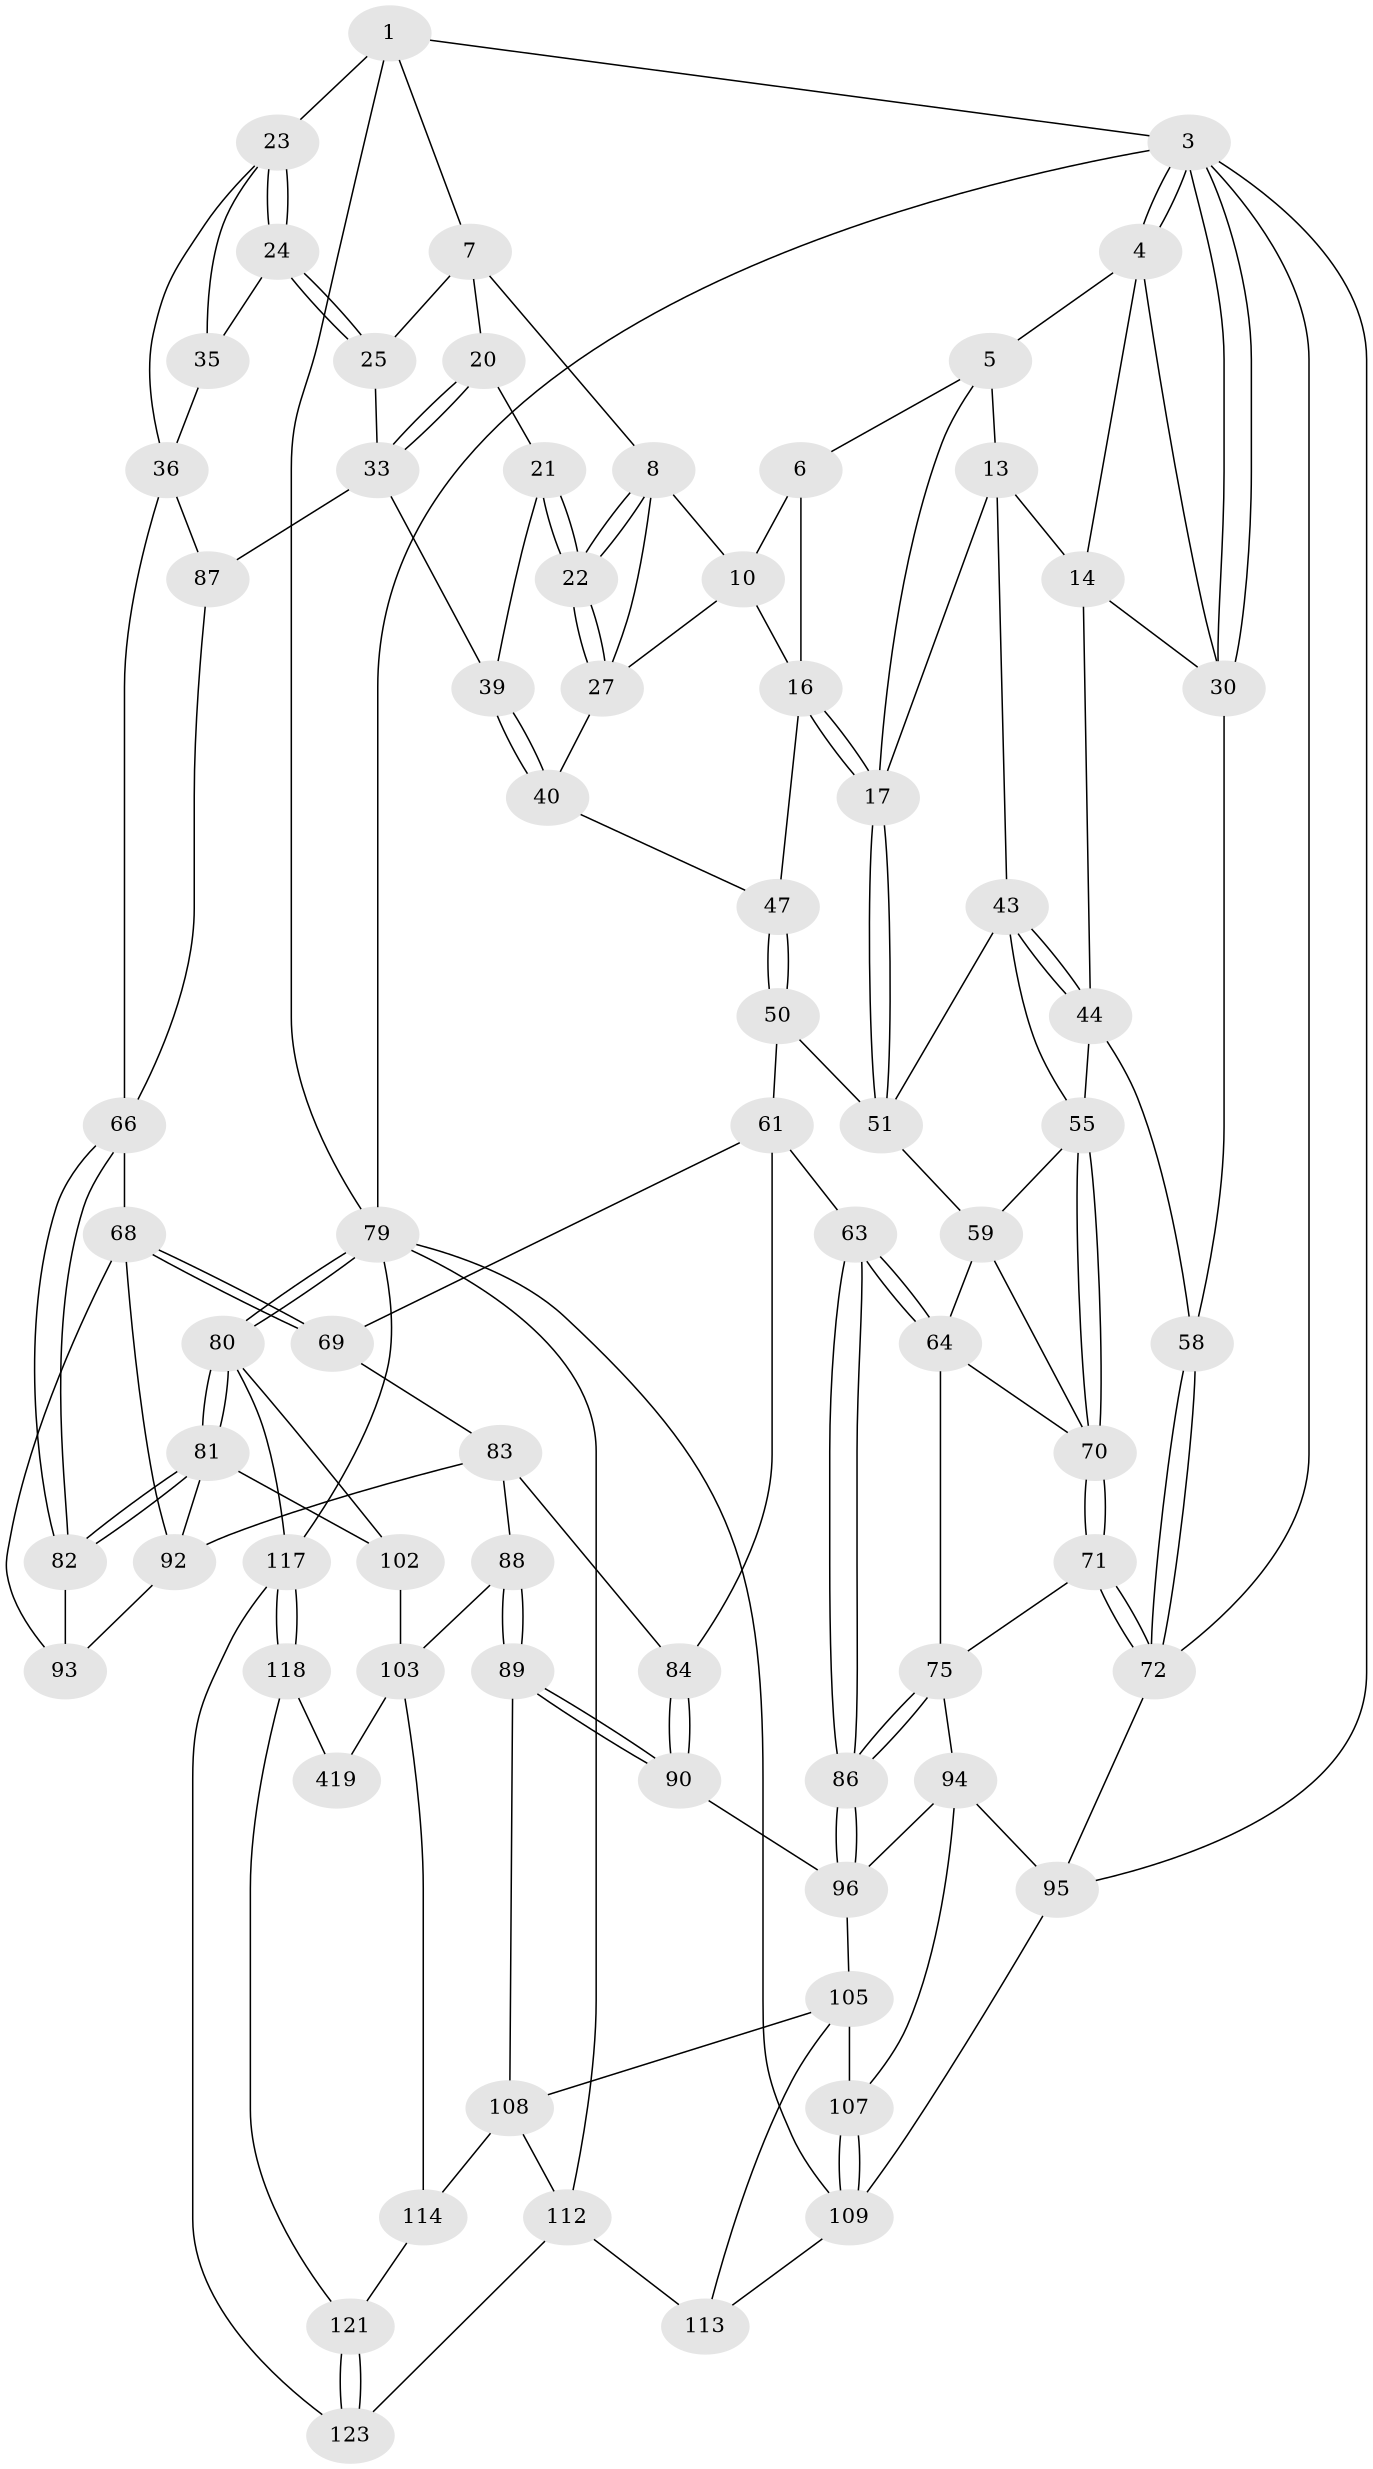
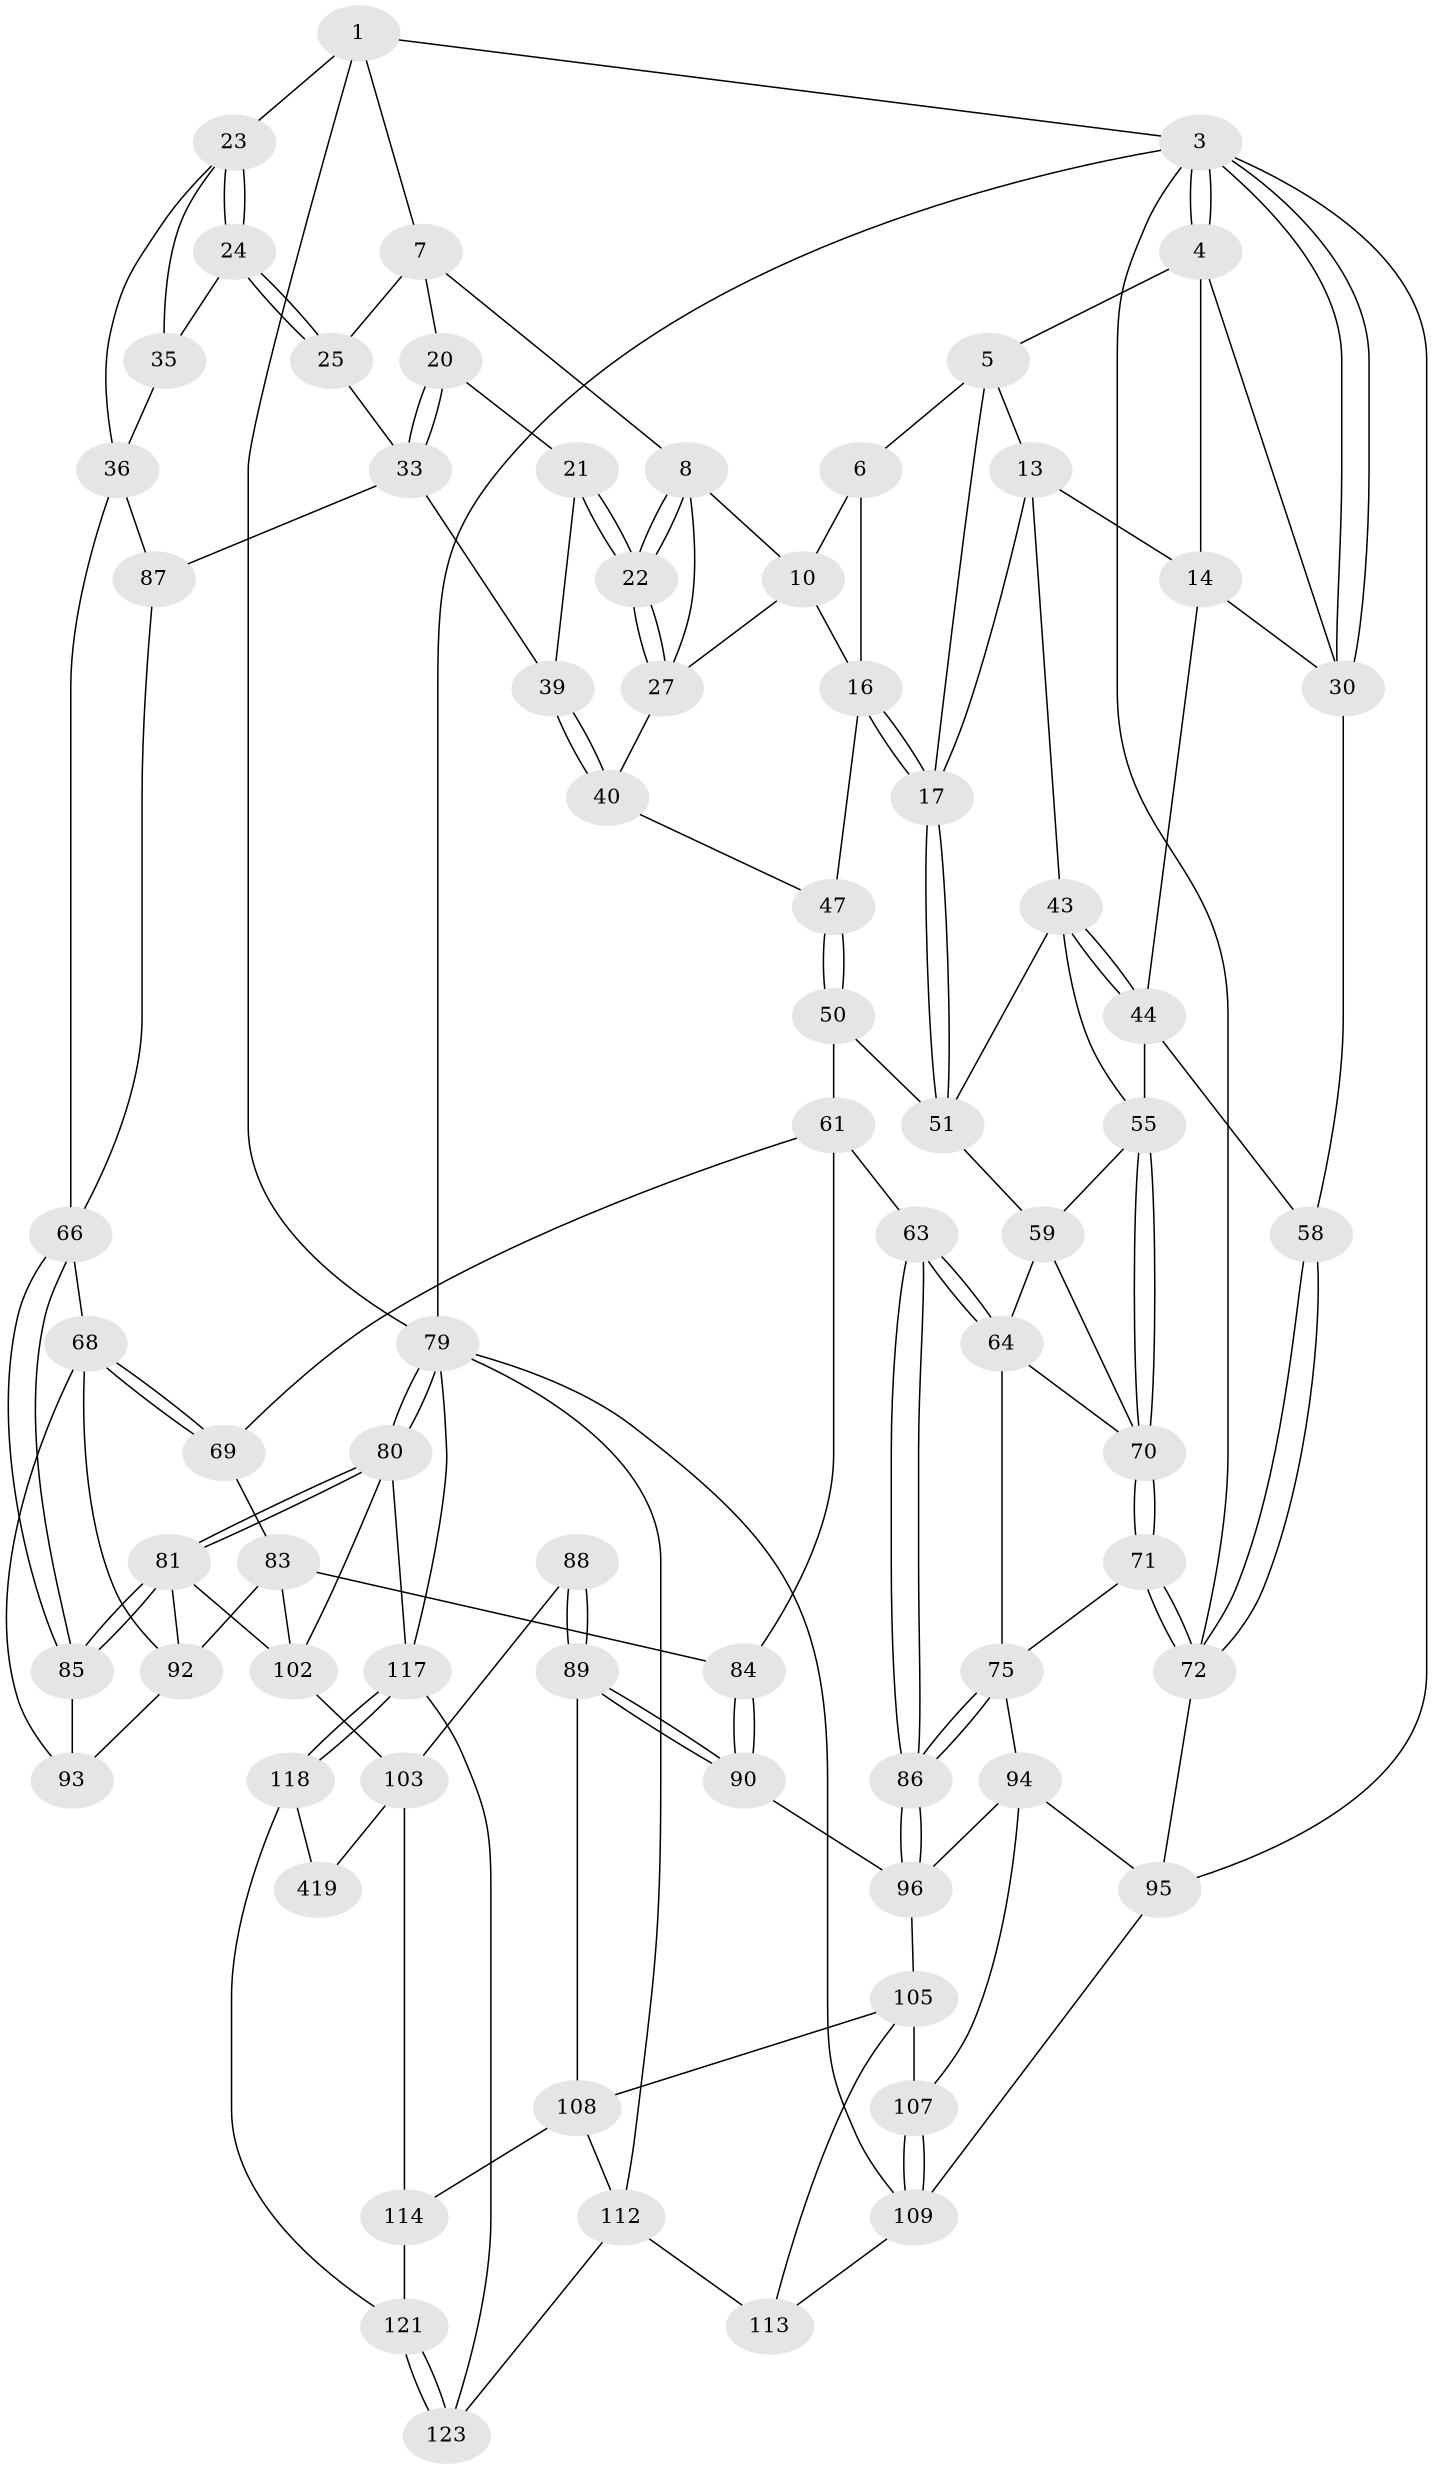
(507, 1508) -> (286, 1617)
(65, 1562) -> (72, 1671)
